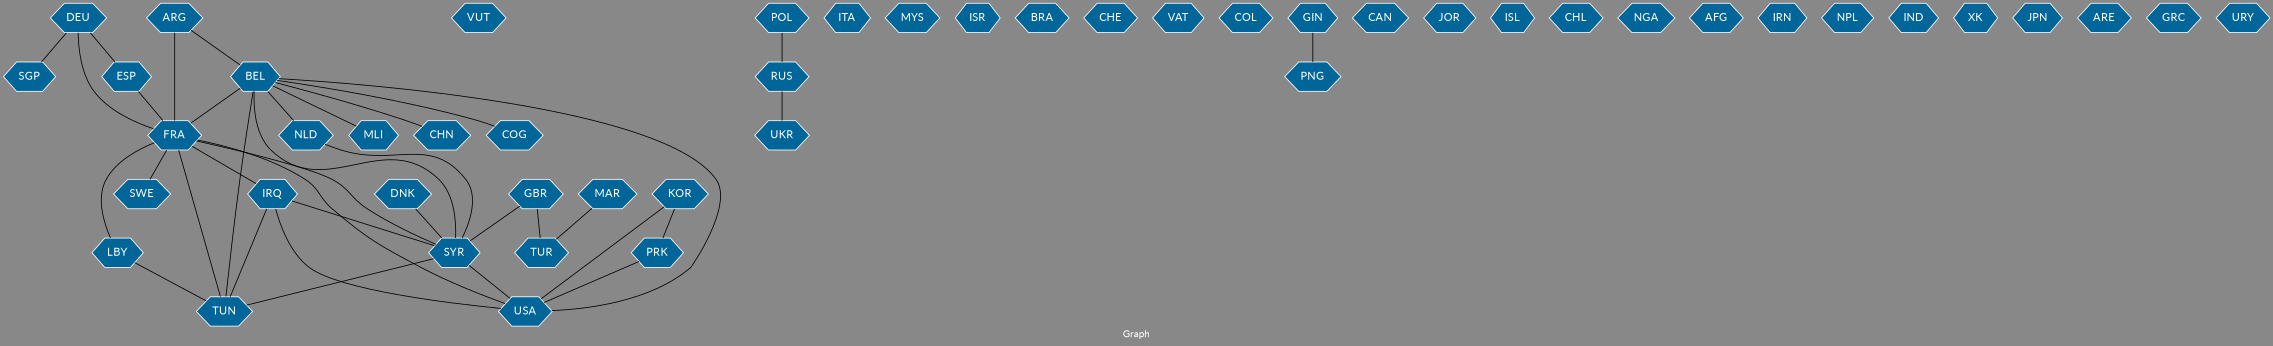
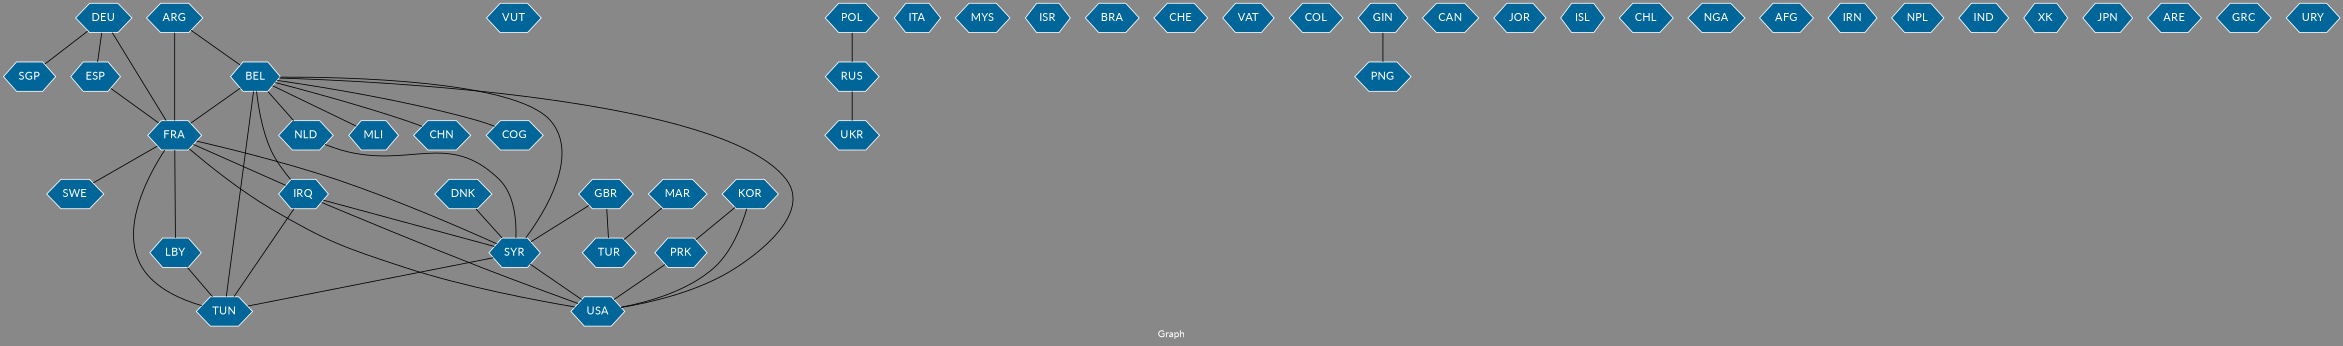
none -> (266, 138)
